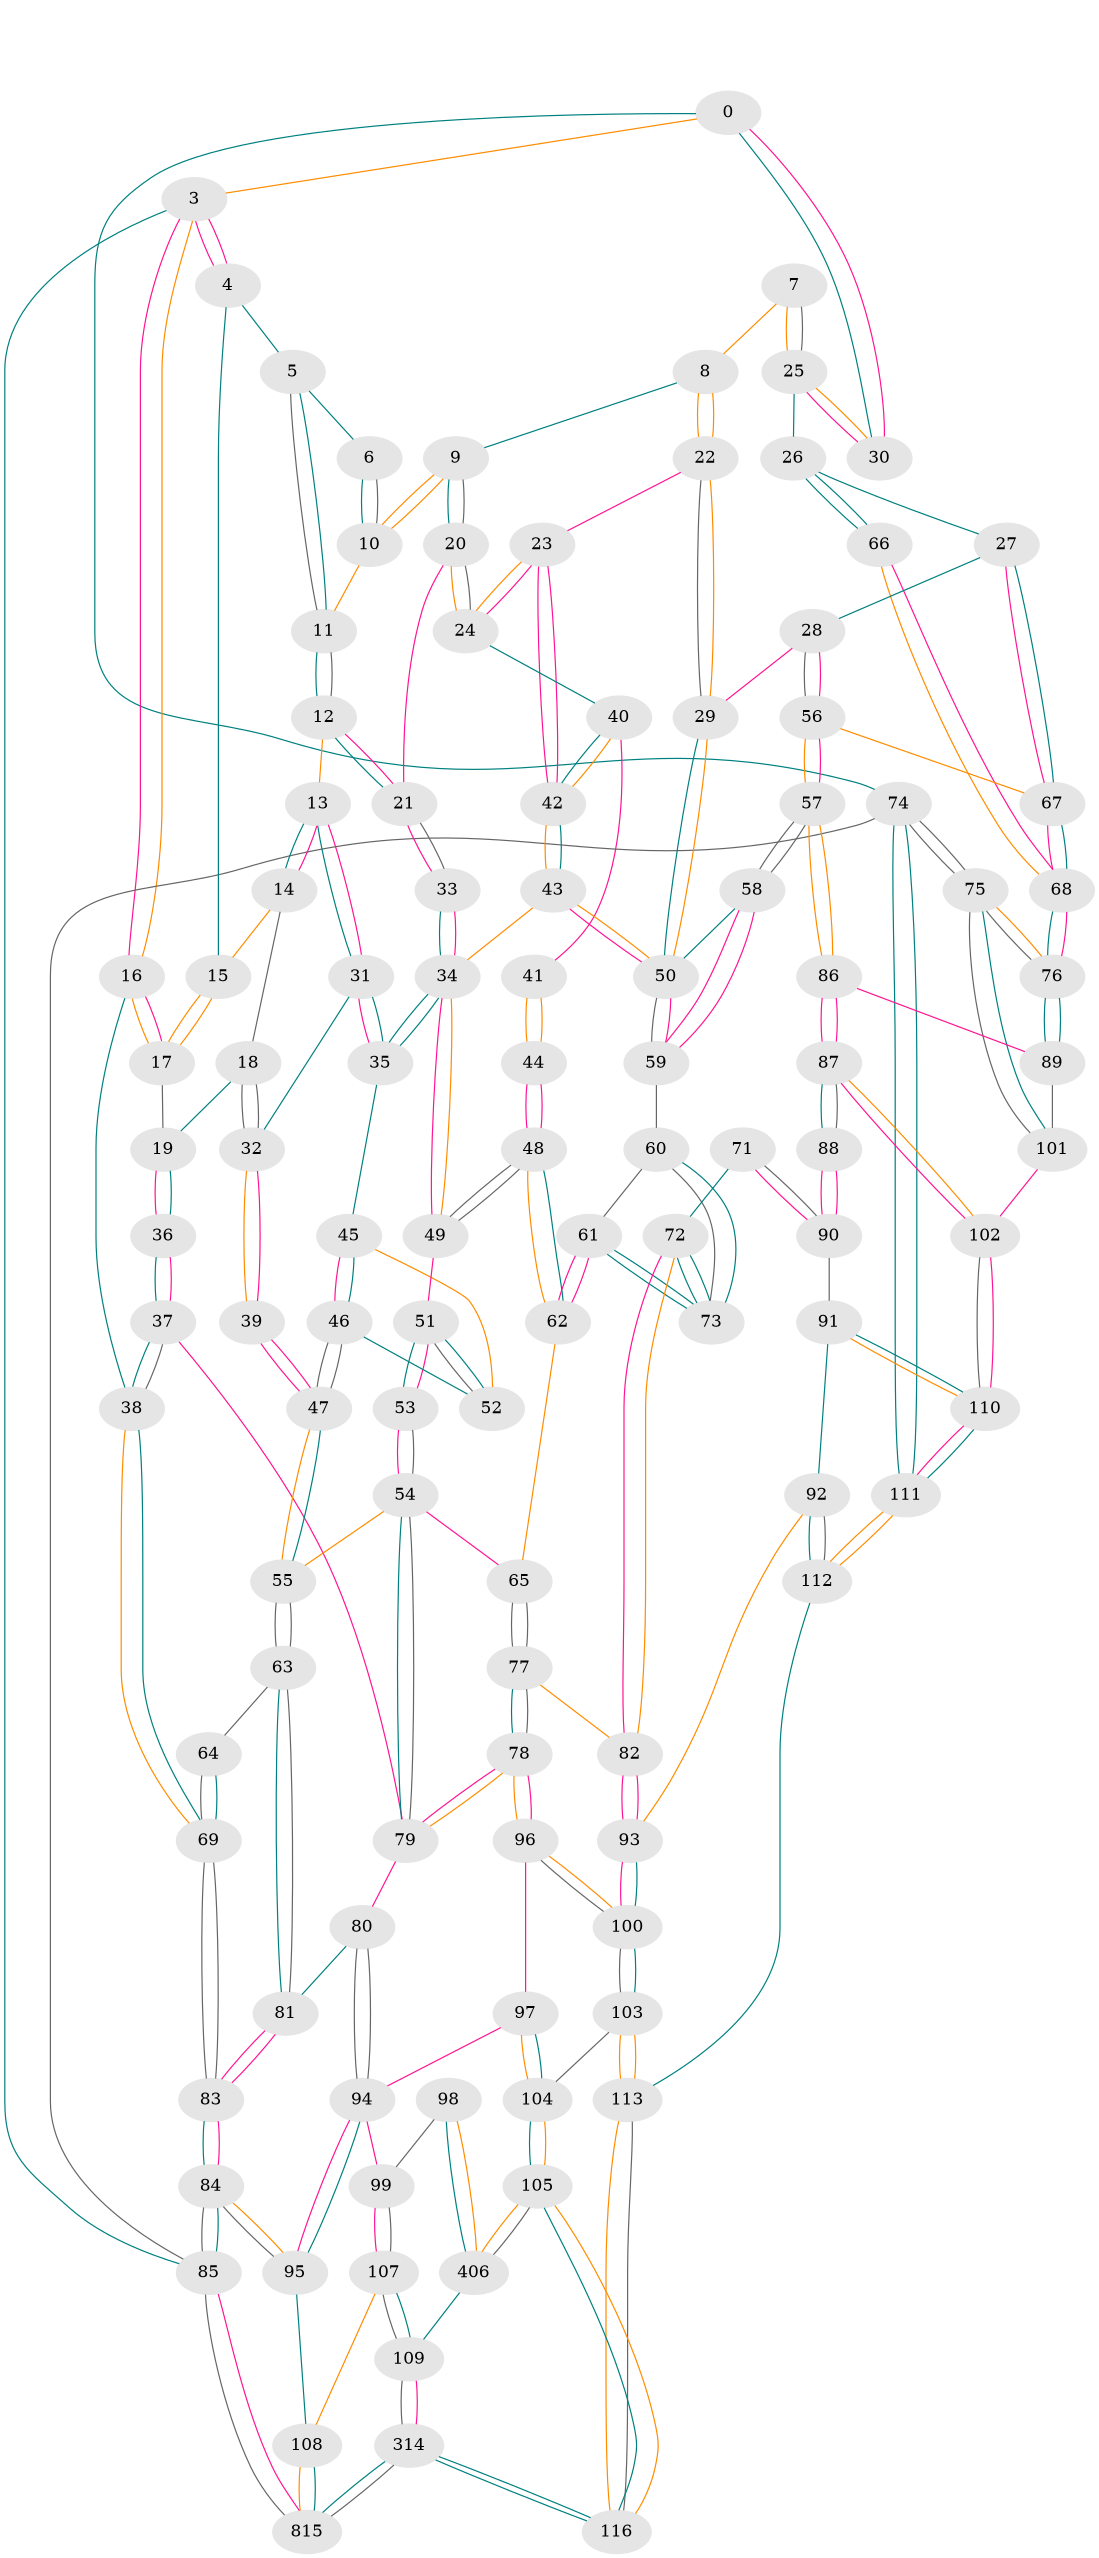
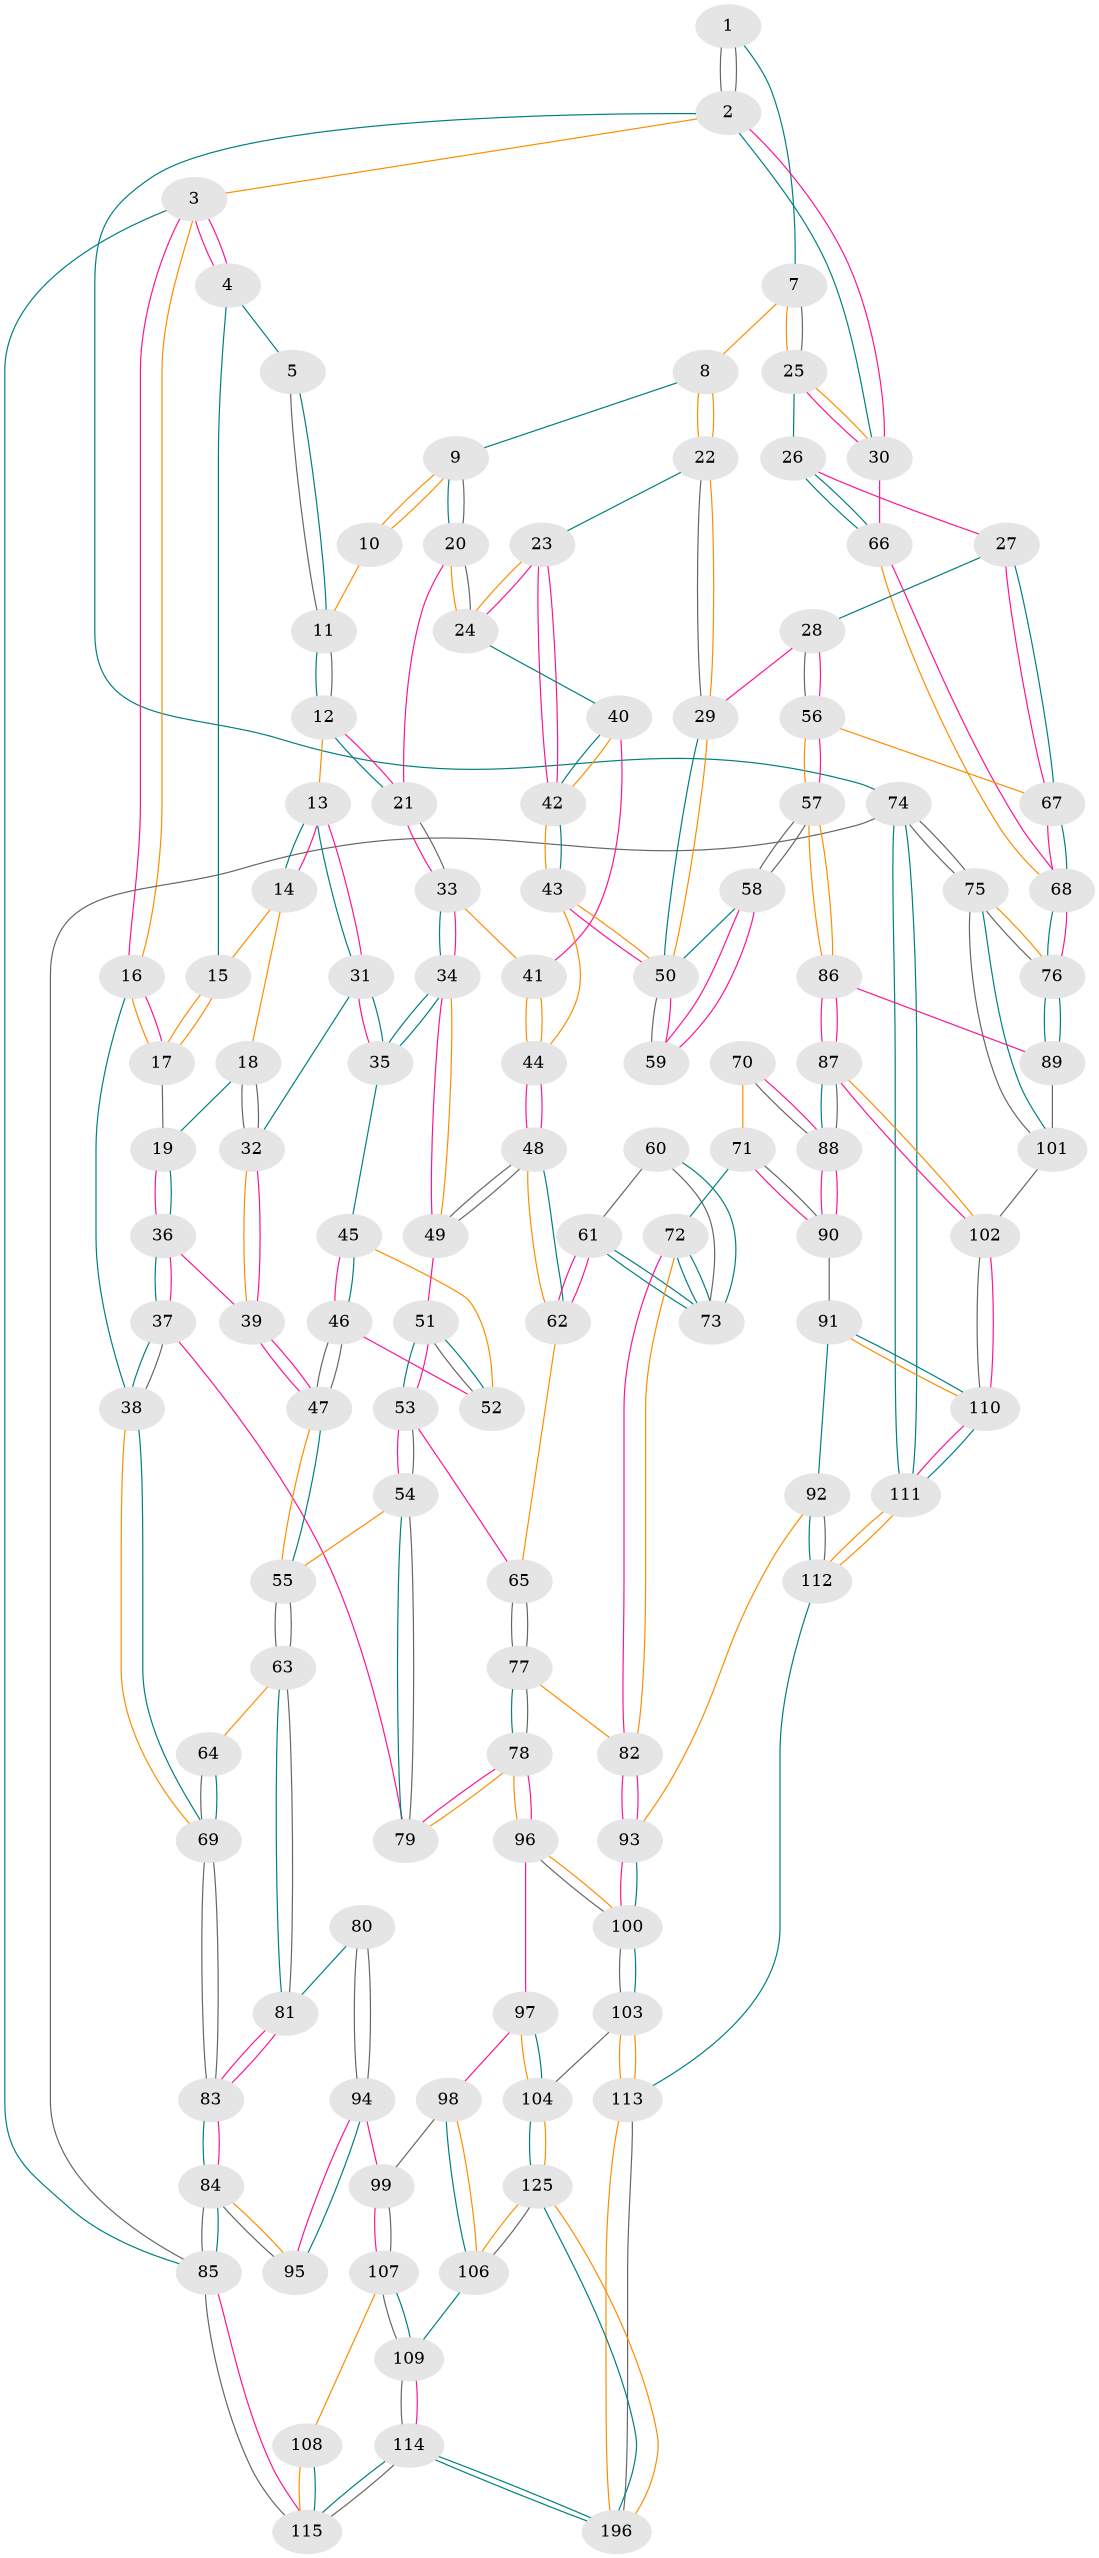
none -> (728, 26)
(728, 113) -> (728, 113)
(370, 458) -> none
(624, 502) -> (624, 502)
(898, 505) -> (898, 505)
none -> (880, 506)
none -> (491, 933)
(500, 934) -> (580, 980)
(266, 977) -> (266, 977)
none -> (743, 1063)
(656, 1107) -> none
(1019, 1193) -> (1019, 1193)
none -> (208, 1279)
(416, 1365) -> (416, 1365)
(462, 1538) -> (463, 1495)
(246, 1711) -> (246, 1711)
(384, 1884) -> none
(444, 2057) -> (487, 2057)
(538, 2186) -> (538, 2186)
(474, 2273) -> (474, 2273)
(301, 2359) -> none
(409, 2446) -> (409, 2446)
(307, 2532) -> (307, 2532)
(617, 2532) -> (617, 2532)
